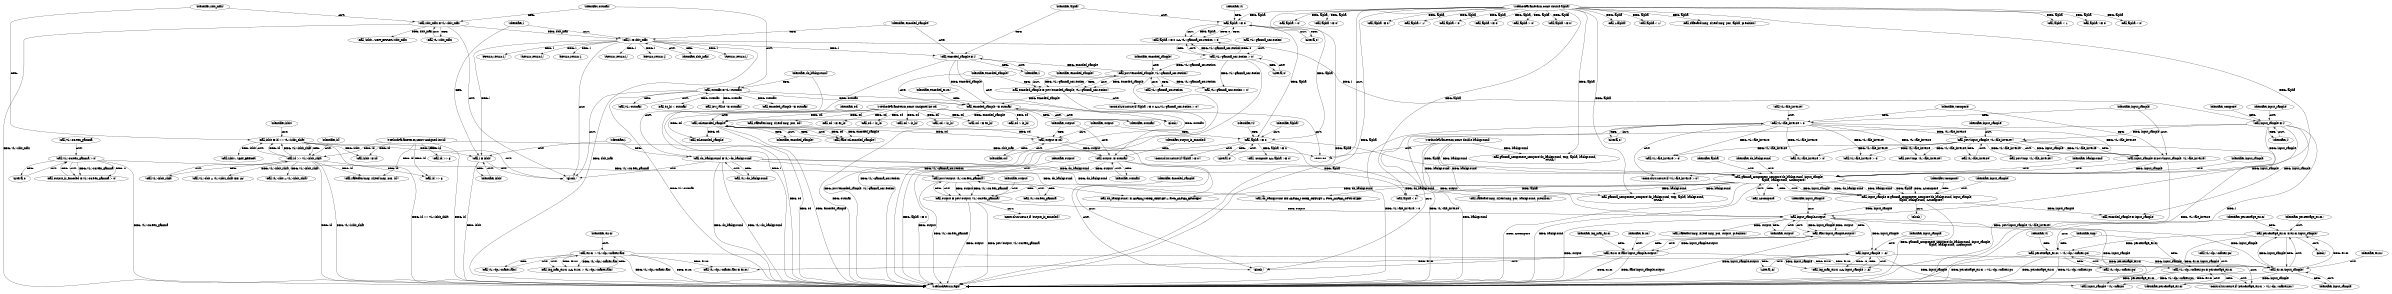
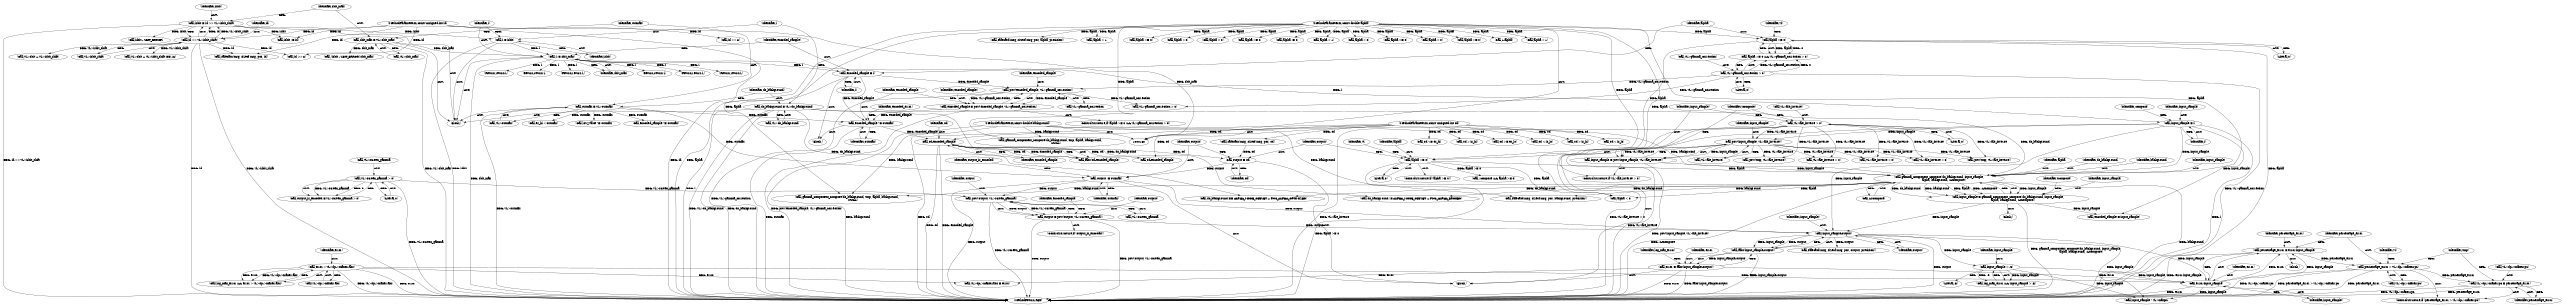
(495, 47) -> (529, 49)
(1807, 257) -> none
